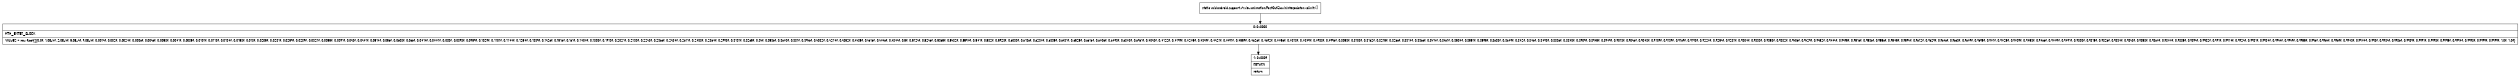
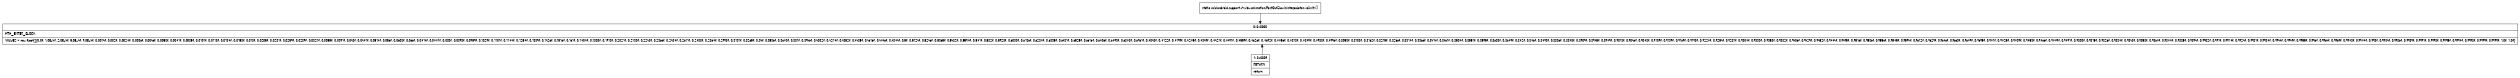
(1258, 48) -> (1262, 51)
